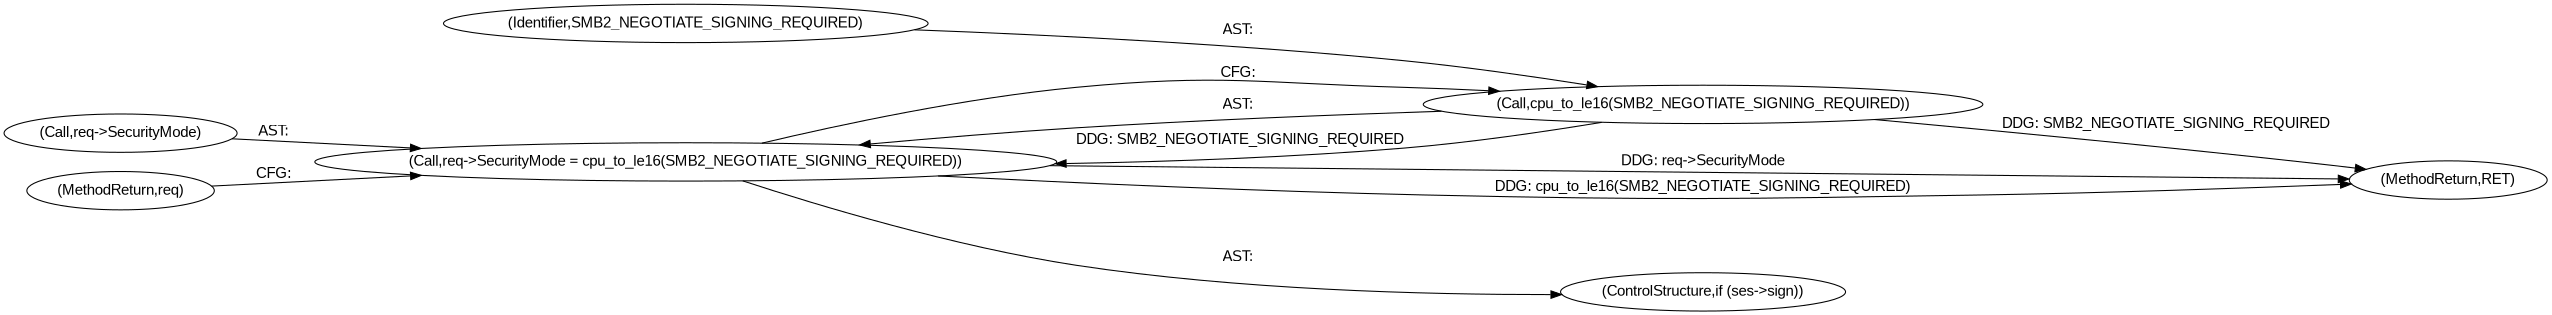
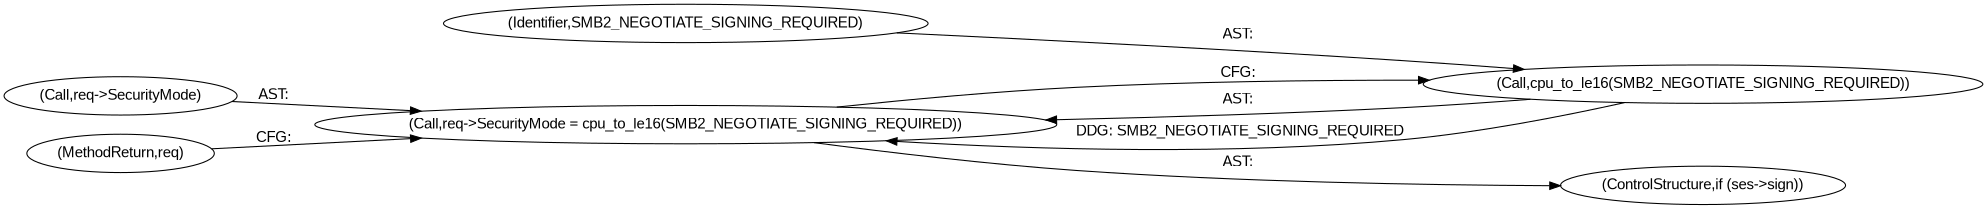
(2448, 180) -> none
